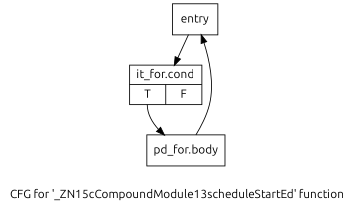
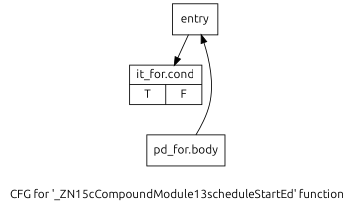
(151, 118) -> none
